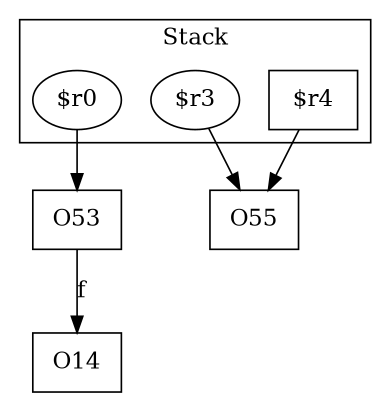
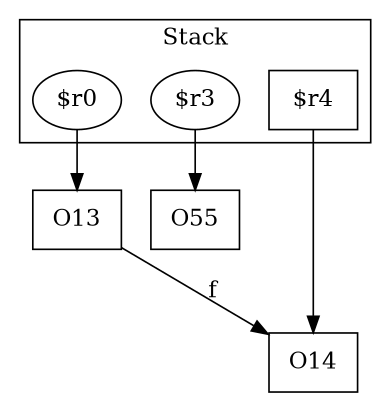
(287, 154) -> (313, 223)
(77, 220) -> (77, 220)
